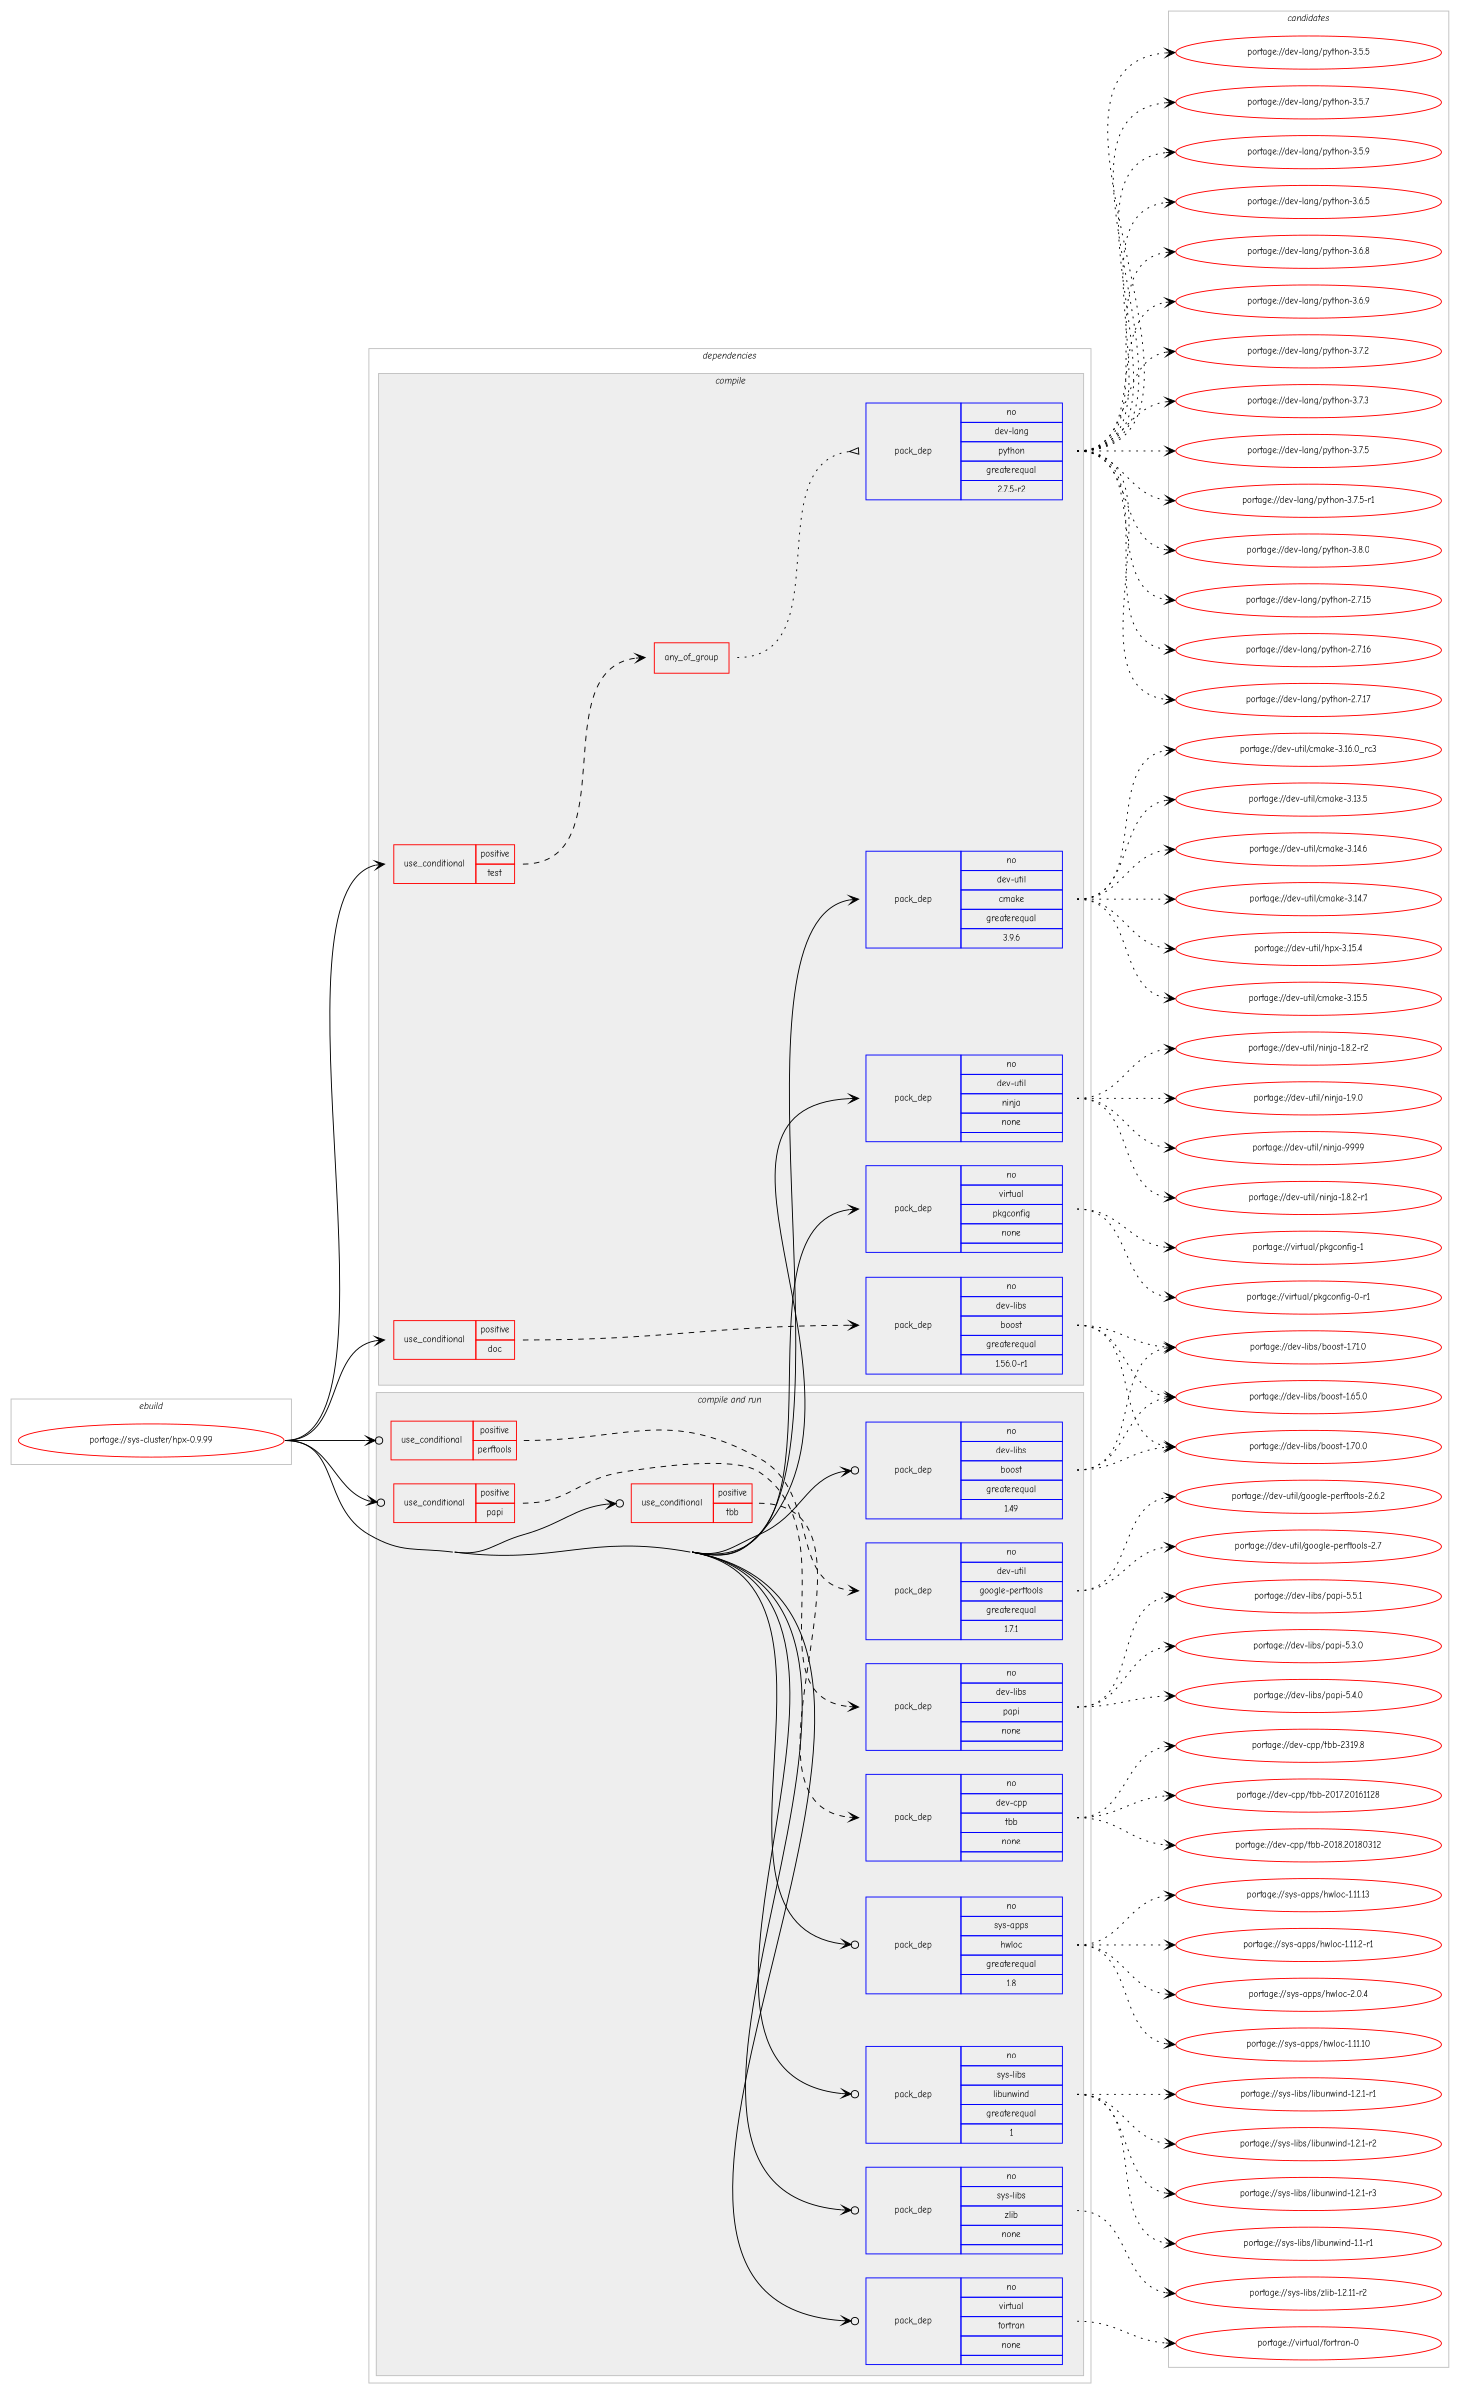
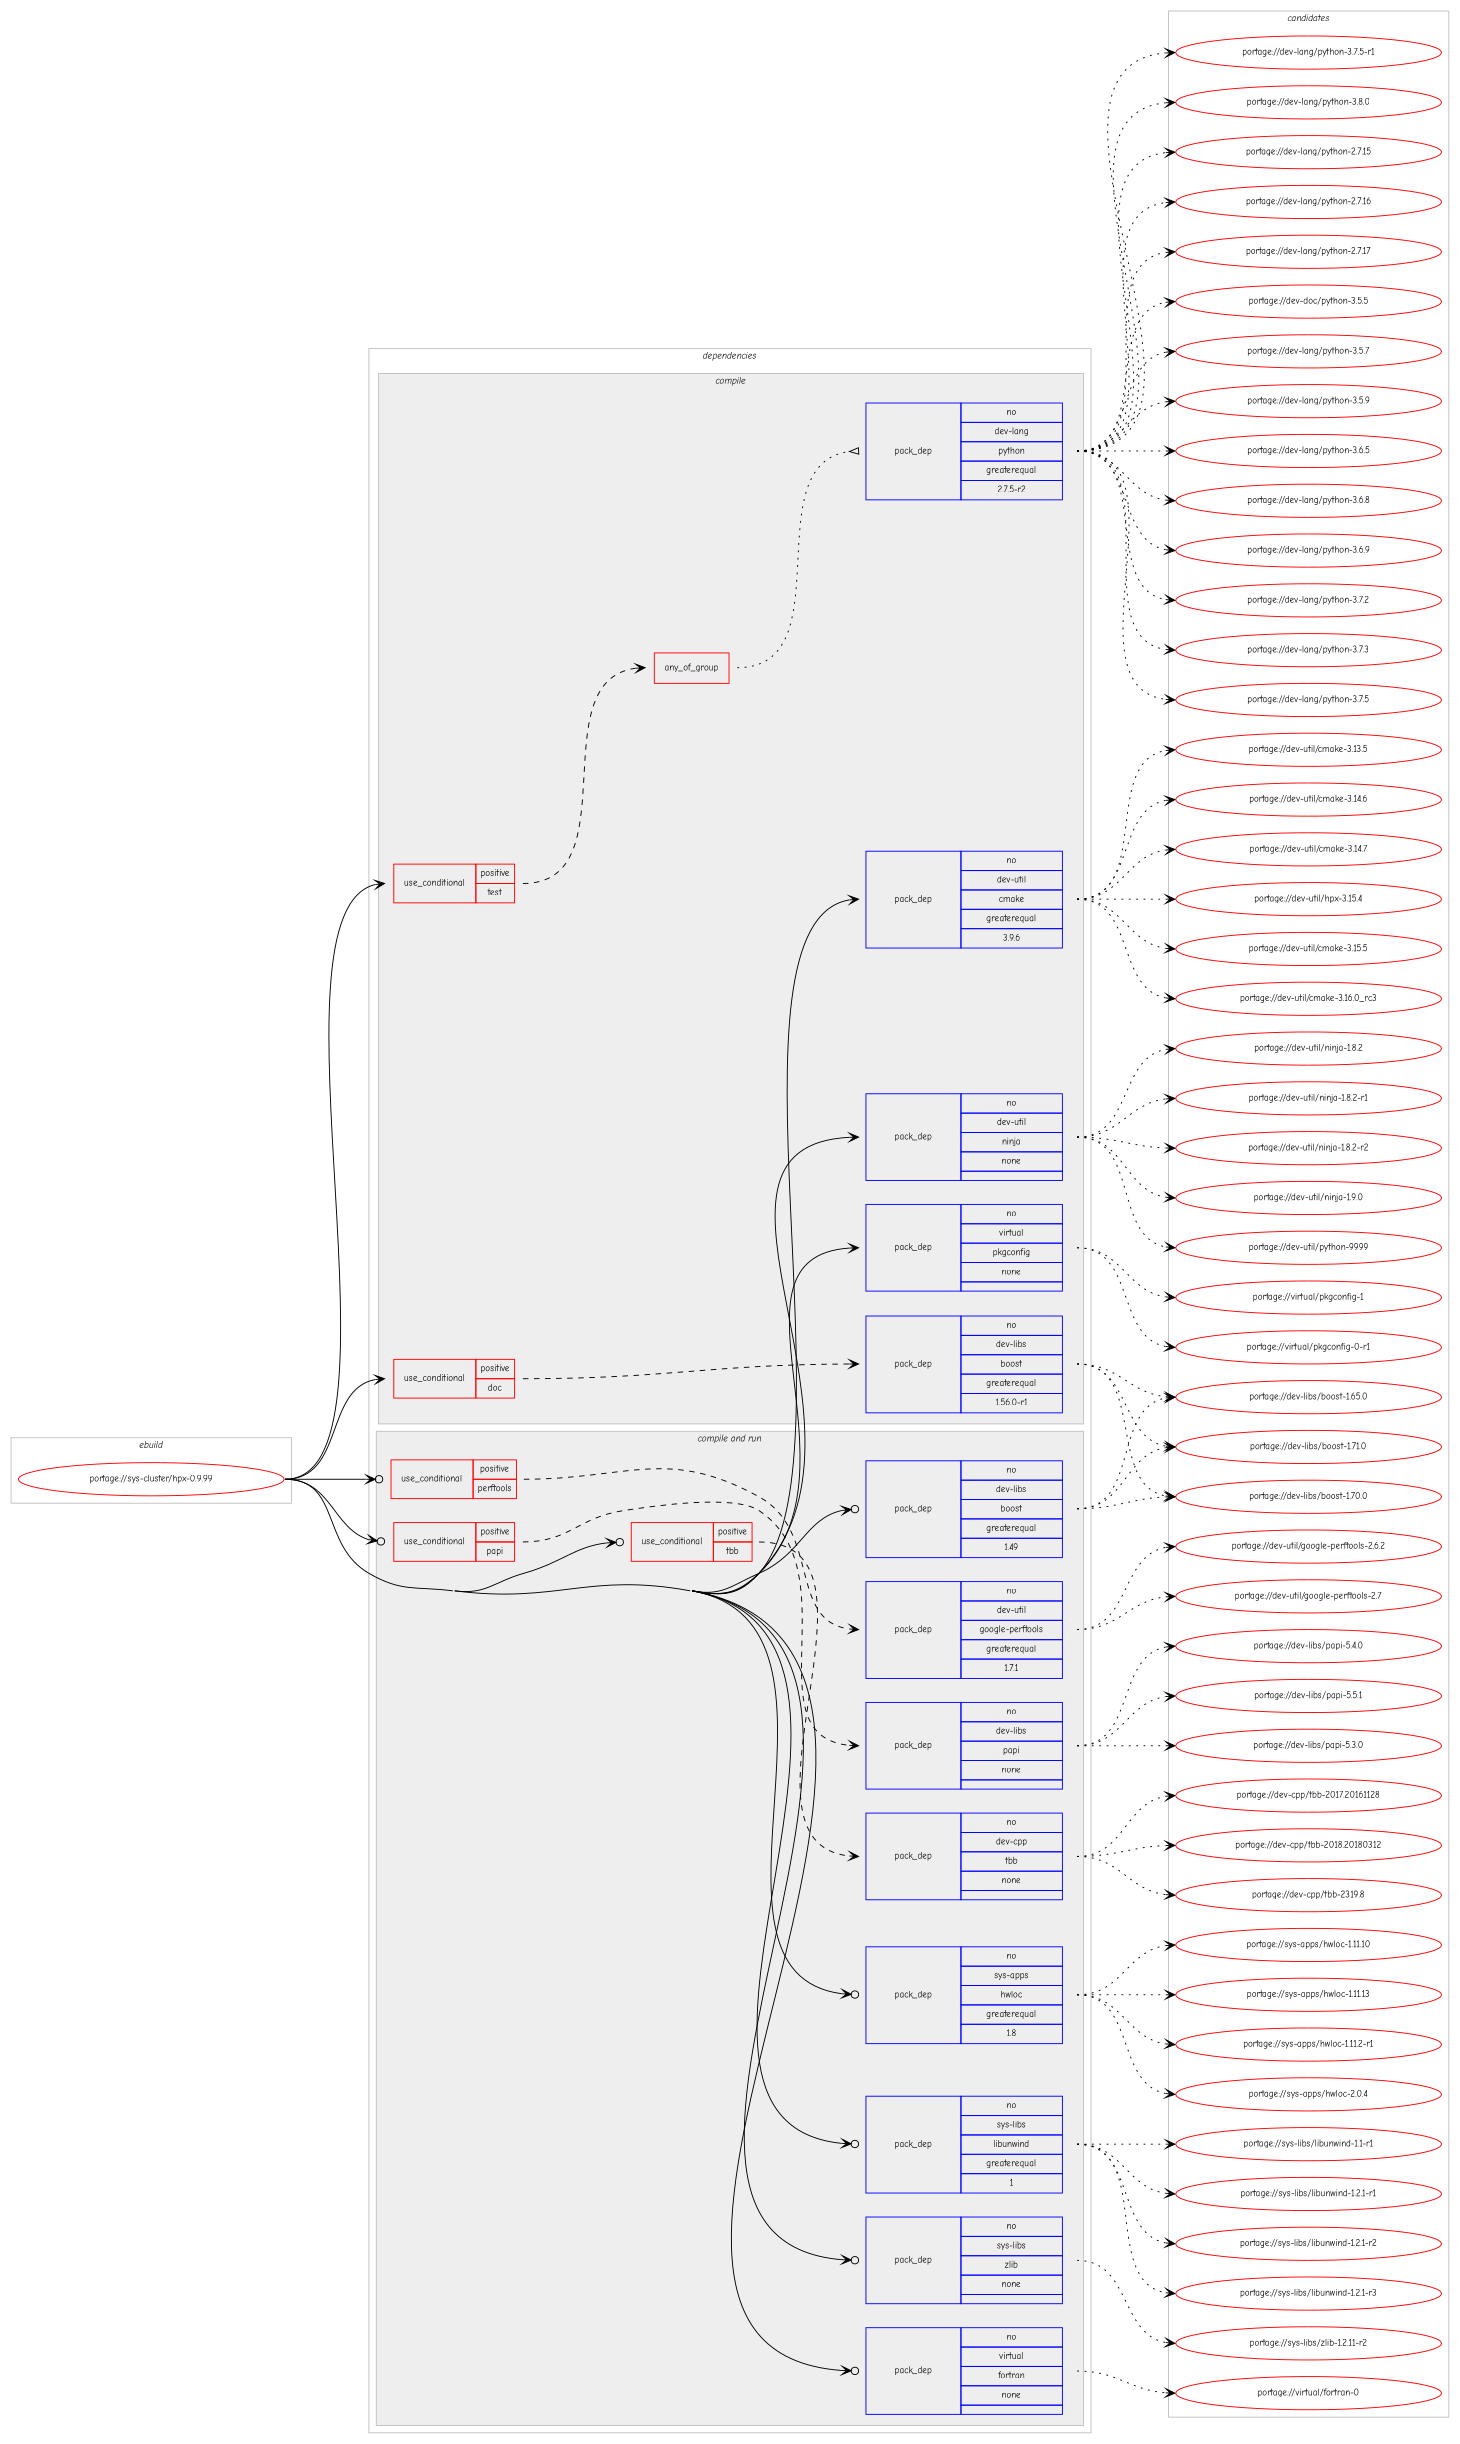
(1309, 53) -> (1309, 302)
none -> (1309, 1049)
(1309, 1148) -> (1309, 1248)
